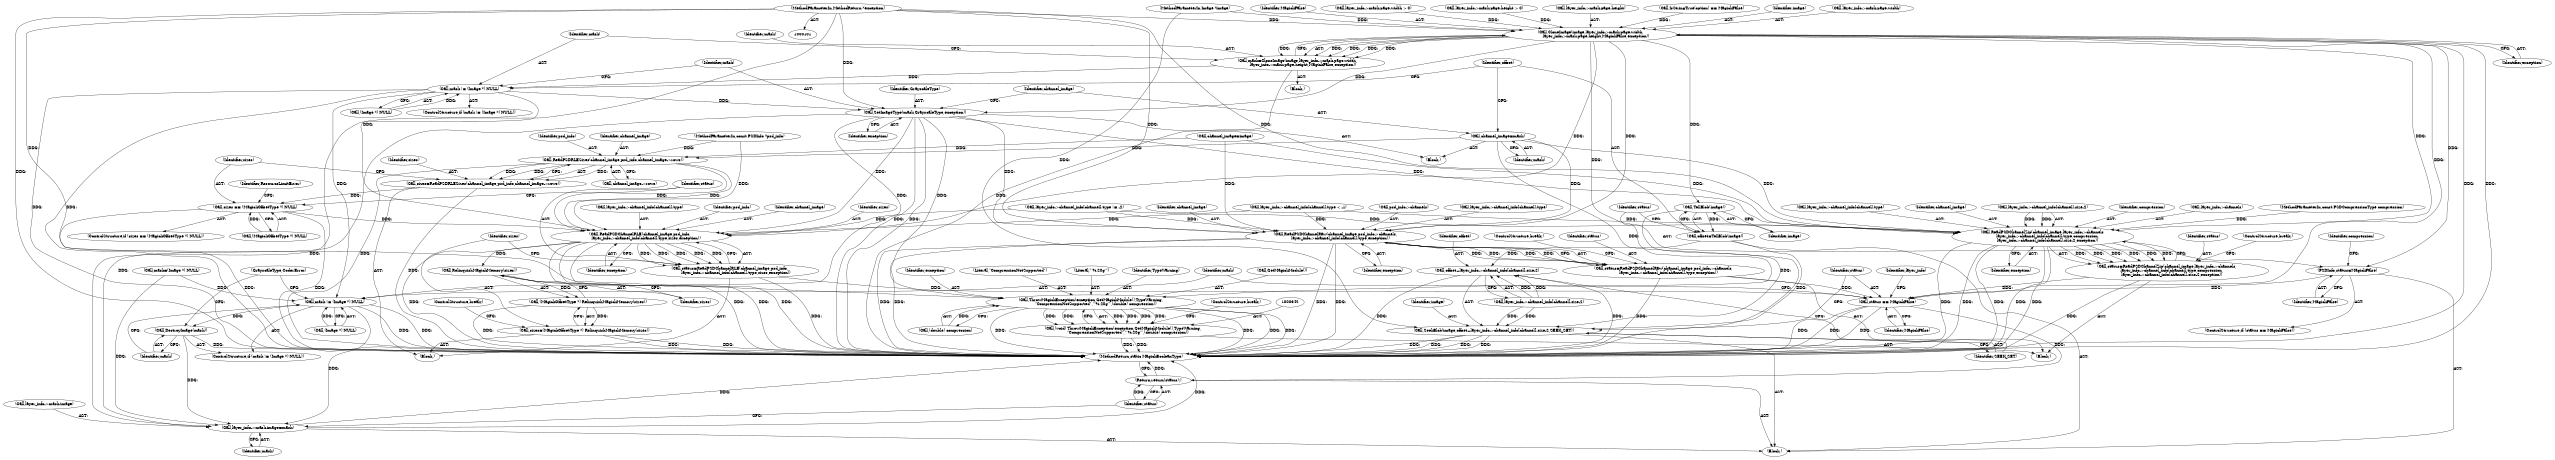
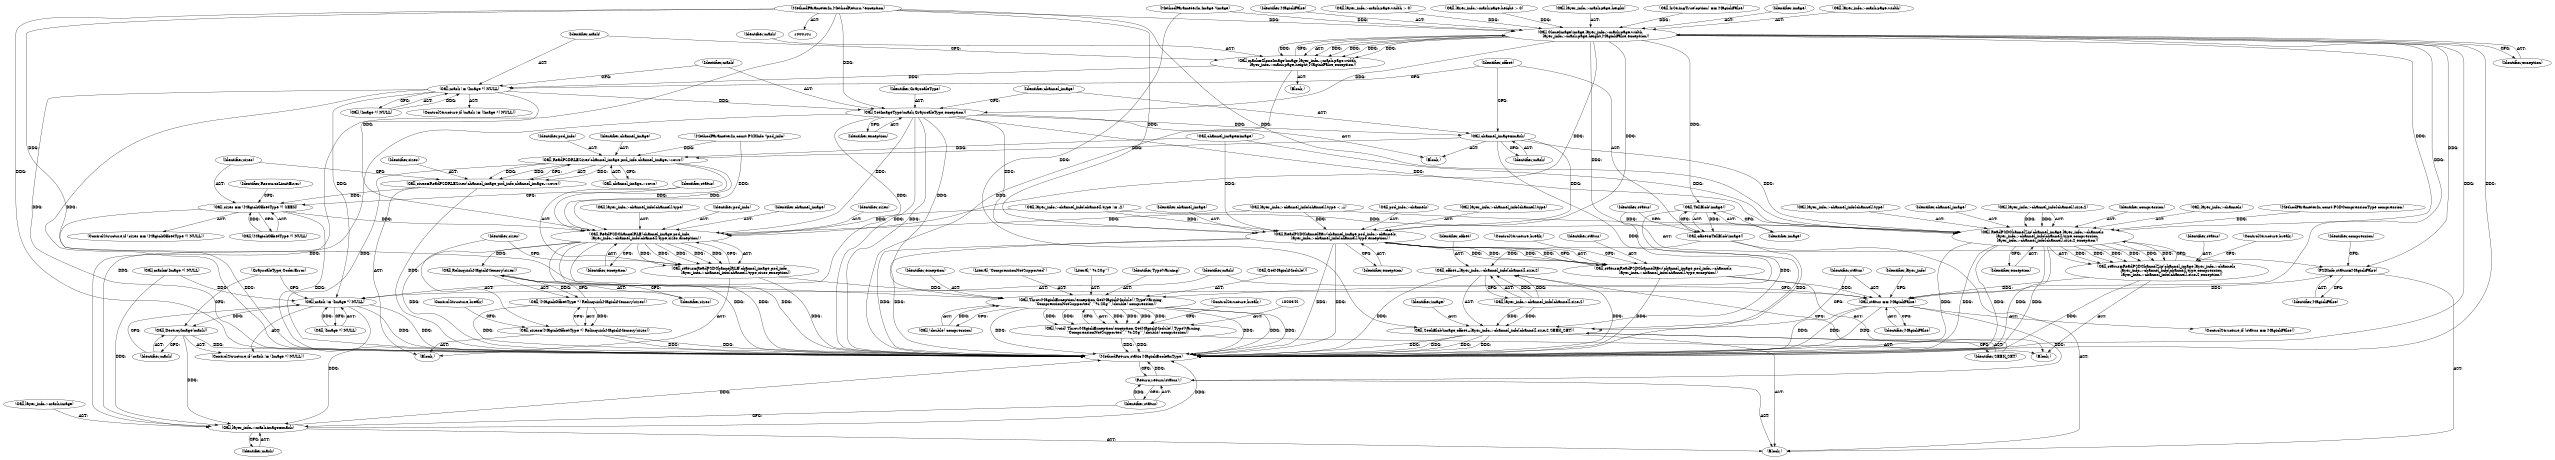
none -> (1217, 126)
(255, 208) -> (255, 208)
(2340, 316) -> (2050, 321)
